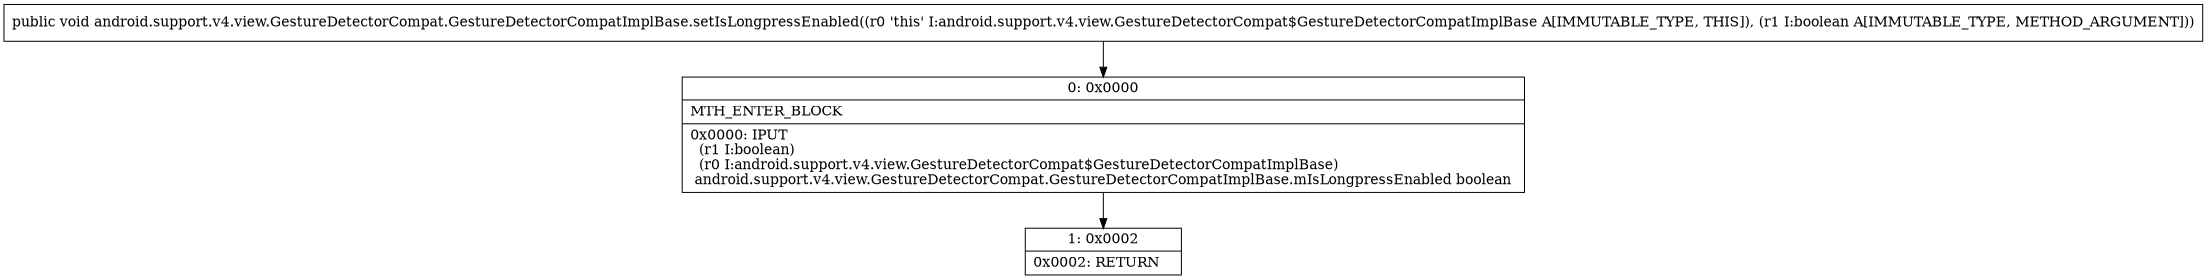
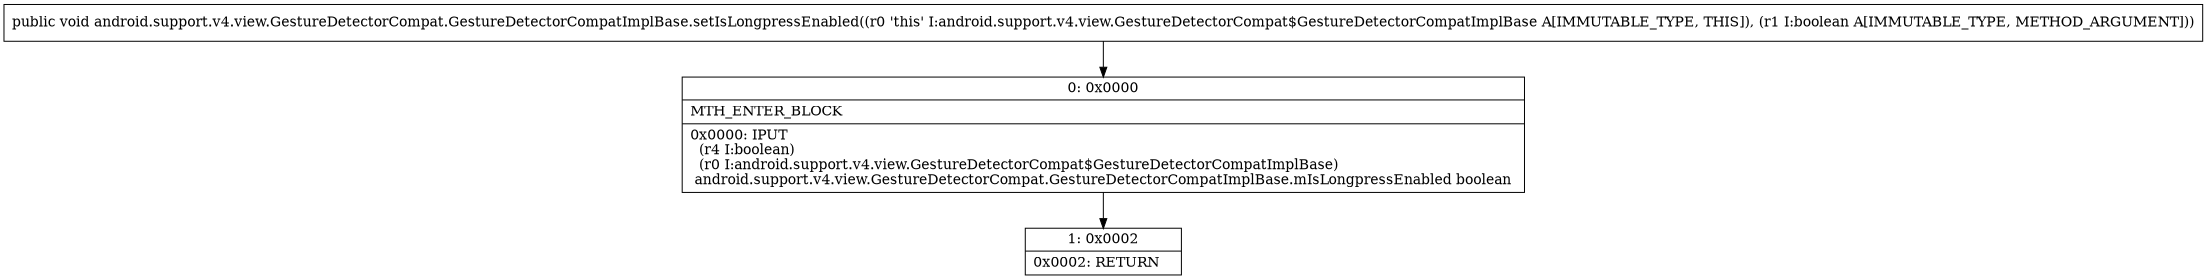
(743, 150) -> (743, 150)
